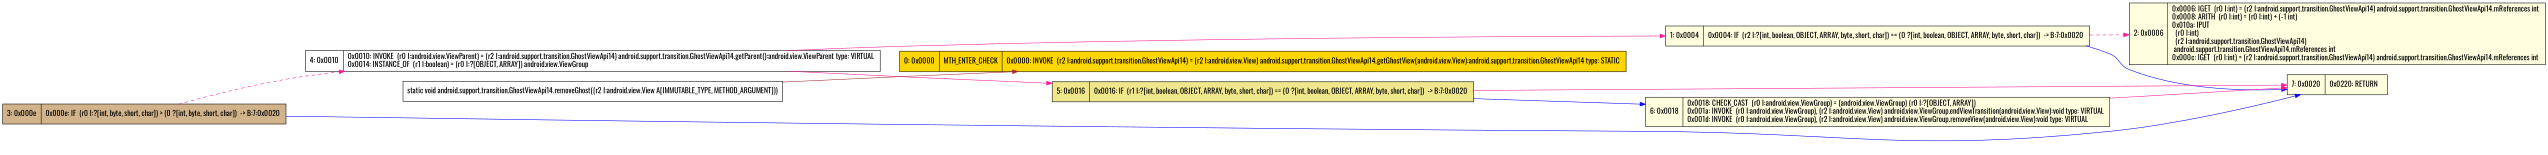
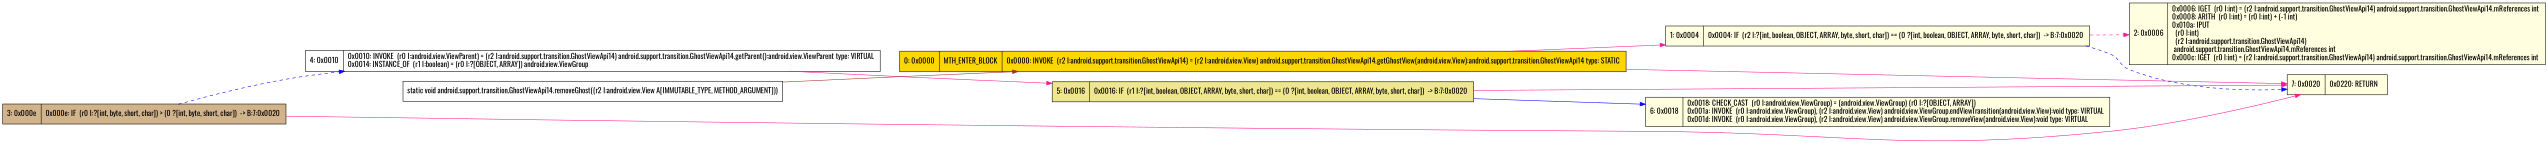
(1223, 40) -> (1583, 48)
(971, 61) -> (971, 61)
(2174, 82) -> (2149, 76)
(258, 85) -> (258, 85)
(2196, 93) -> (1954, 76)
(1293, 129) -> (1293, 129)
